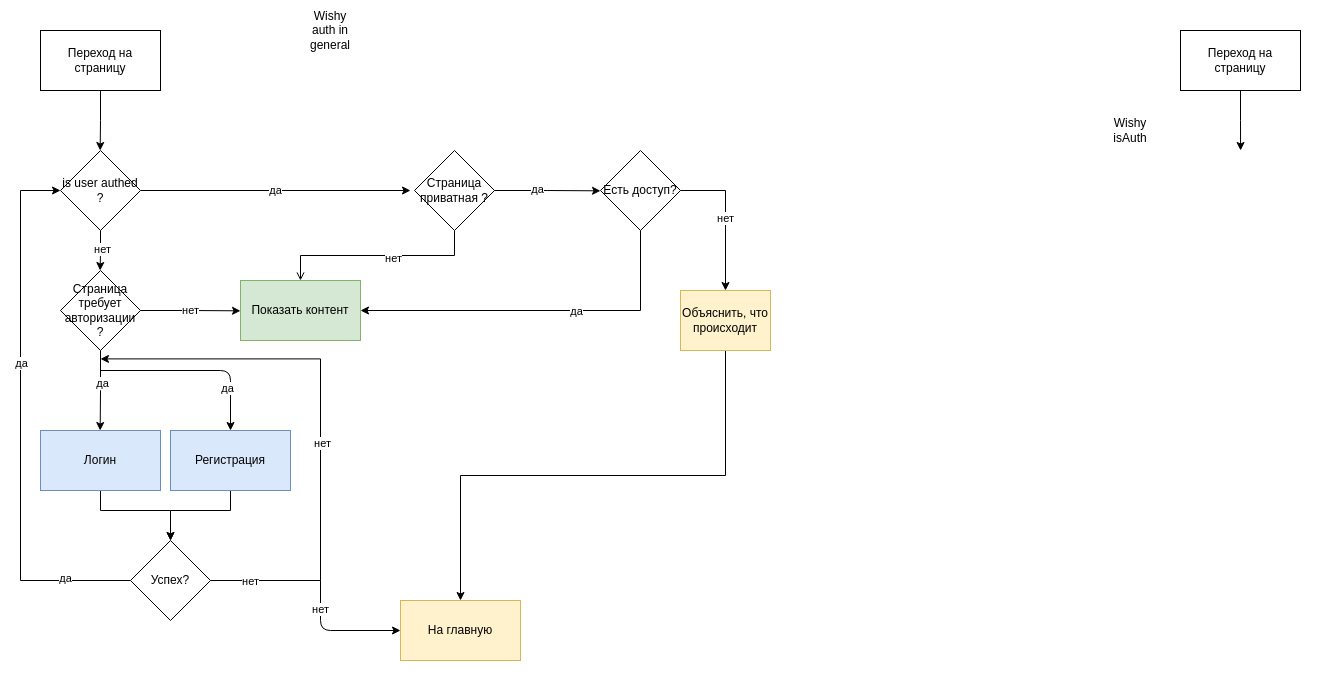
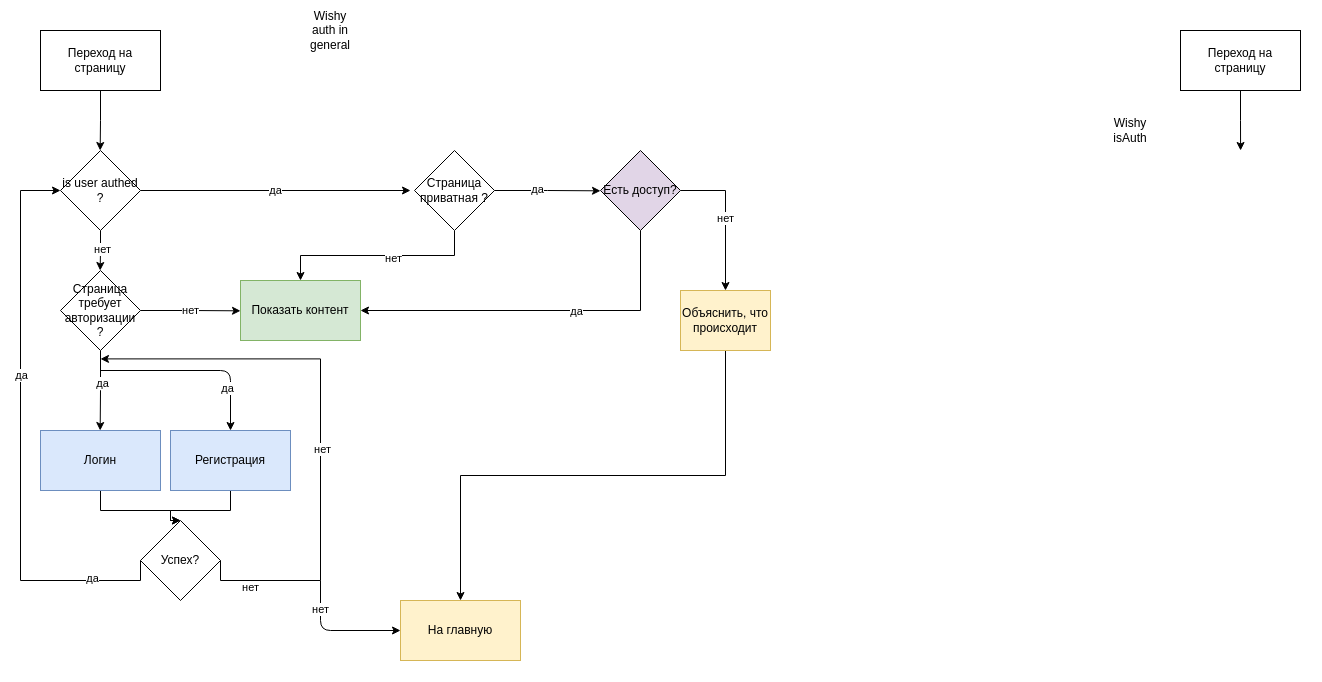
(641, 191) -> (641, 191)
(301, 274) -> (301, 272)
(171, 581) -> (181, 561)
